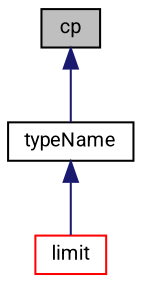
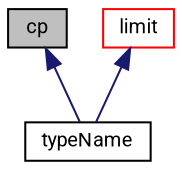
(71, 209) -> (109, 94)
